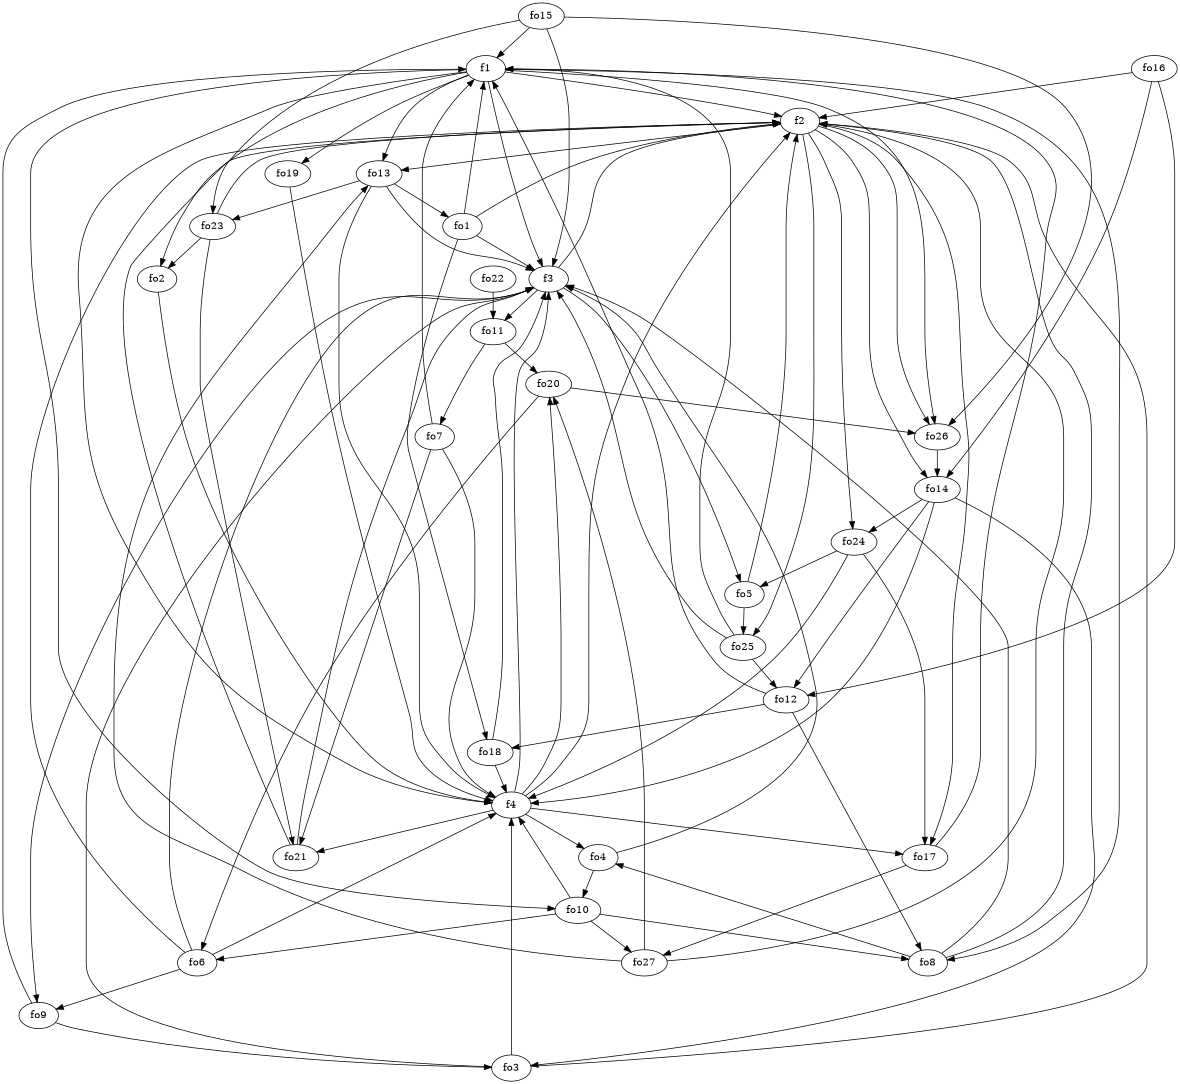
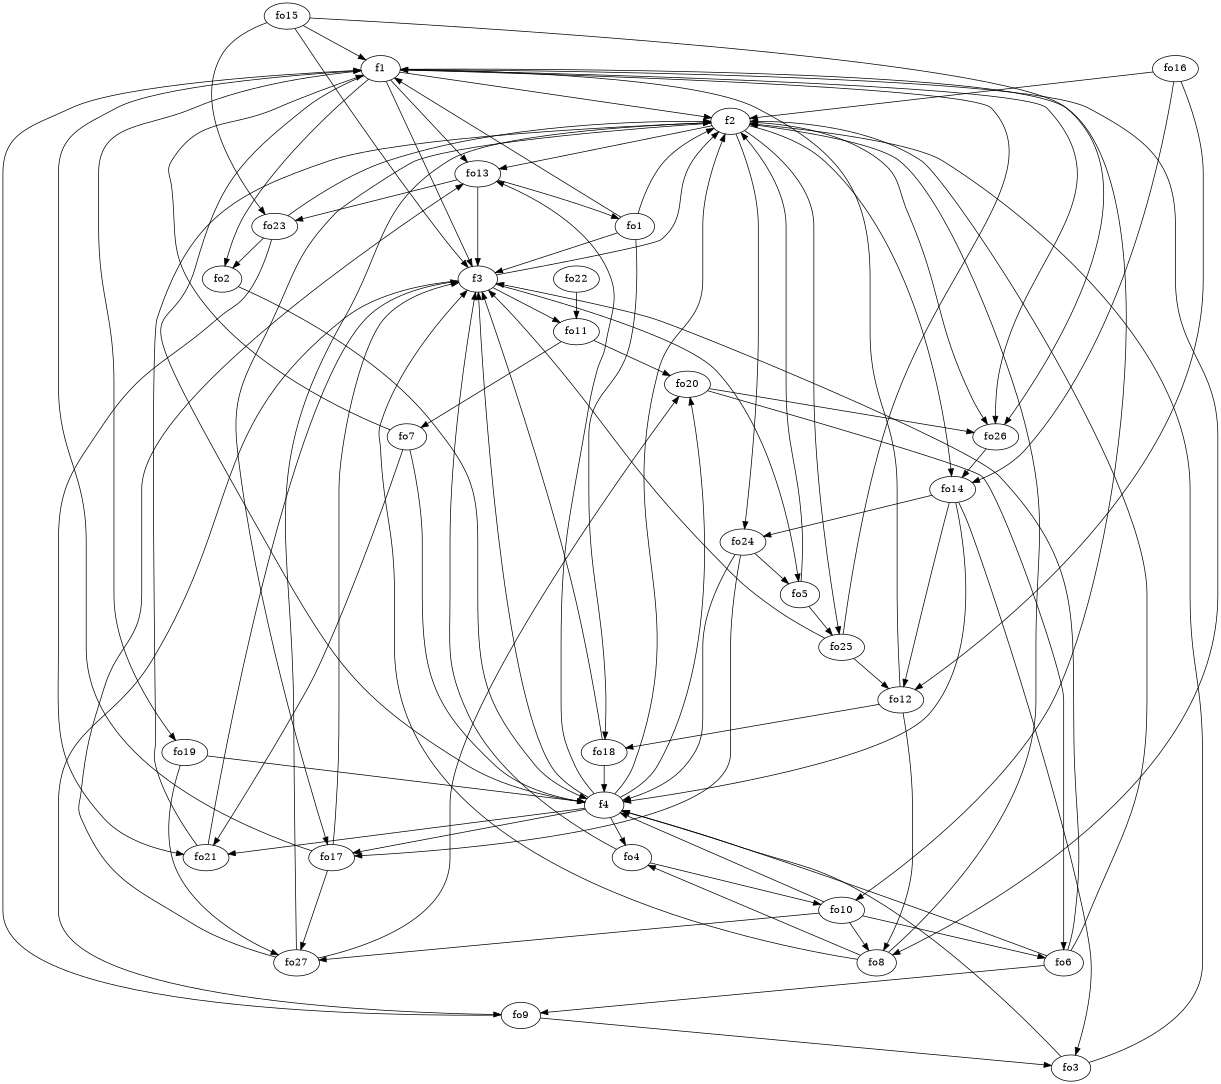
(386, 499) -> (579, 465)
(96, 750) -> (339, 539)
none -> (182, 879)
